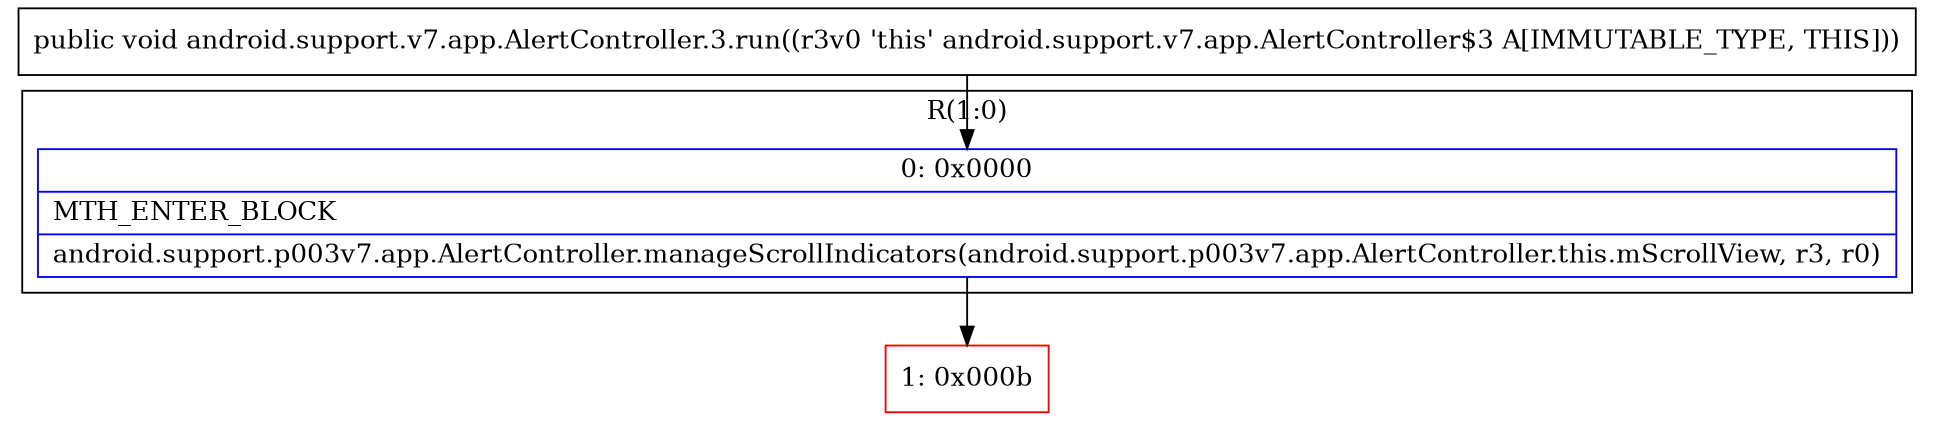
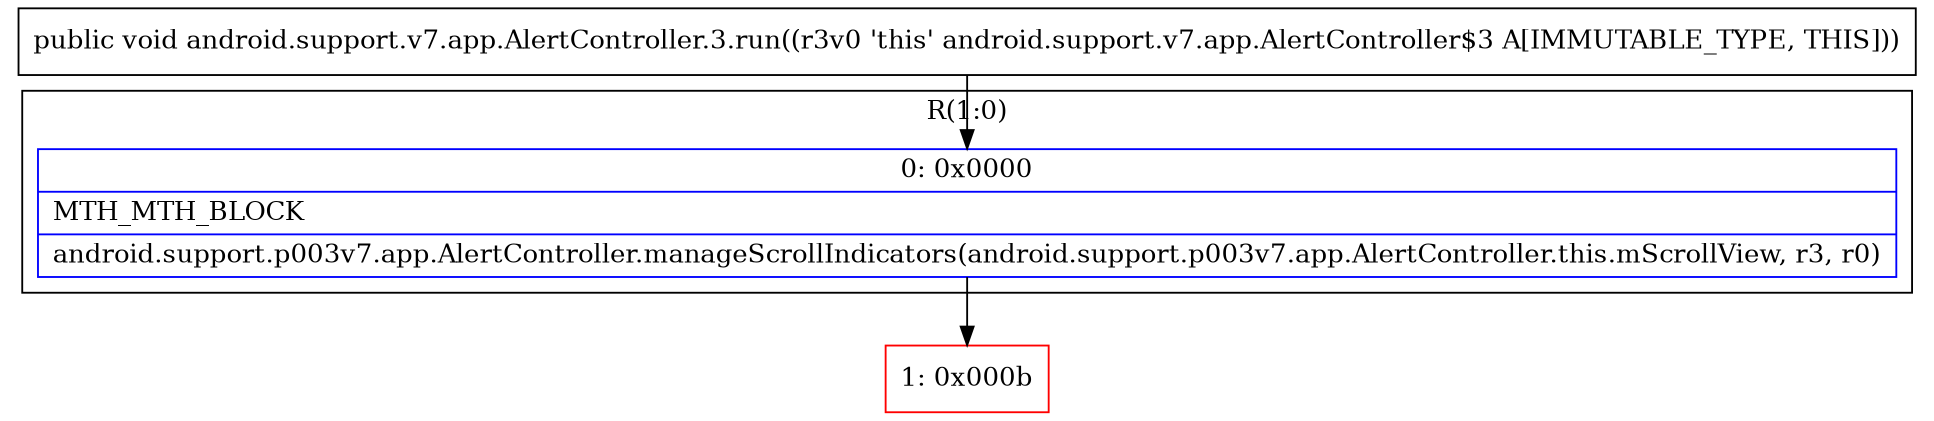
(195, 212) -> (179, 212)
